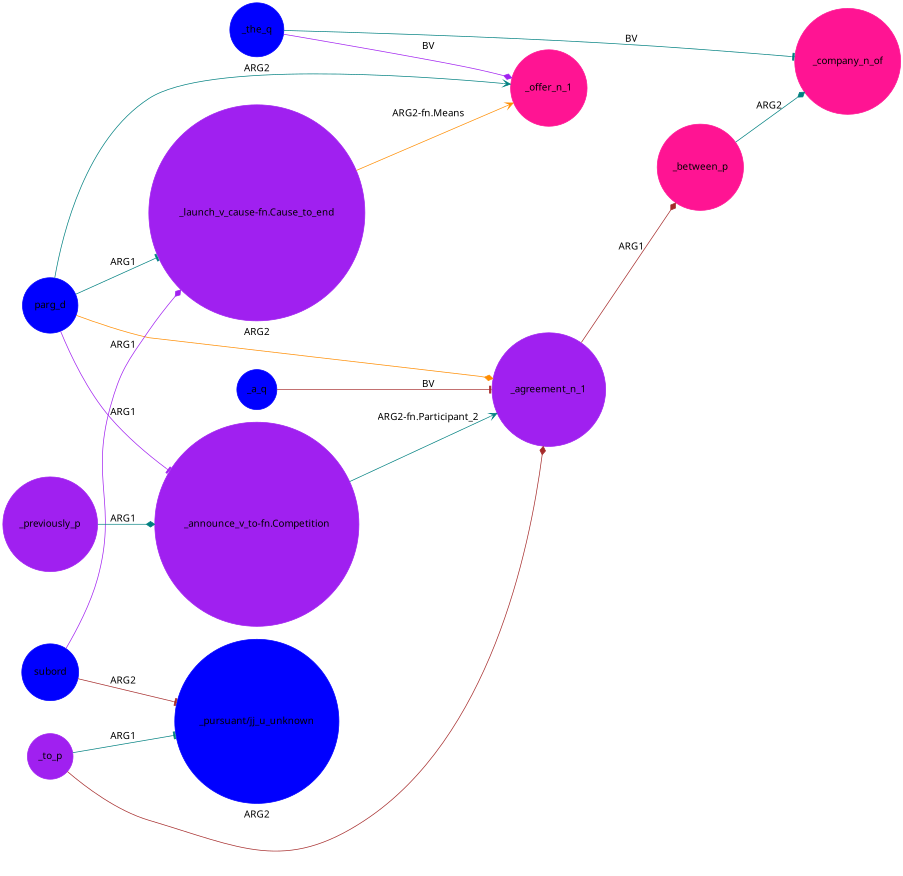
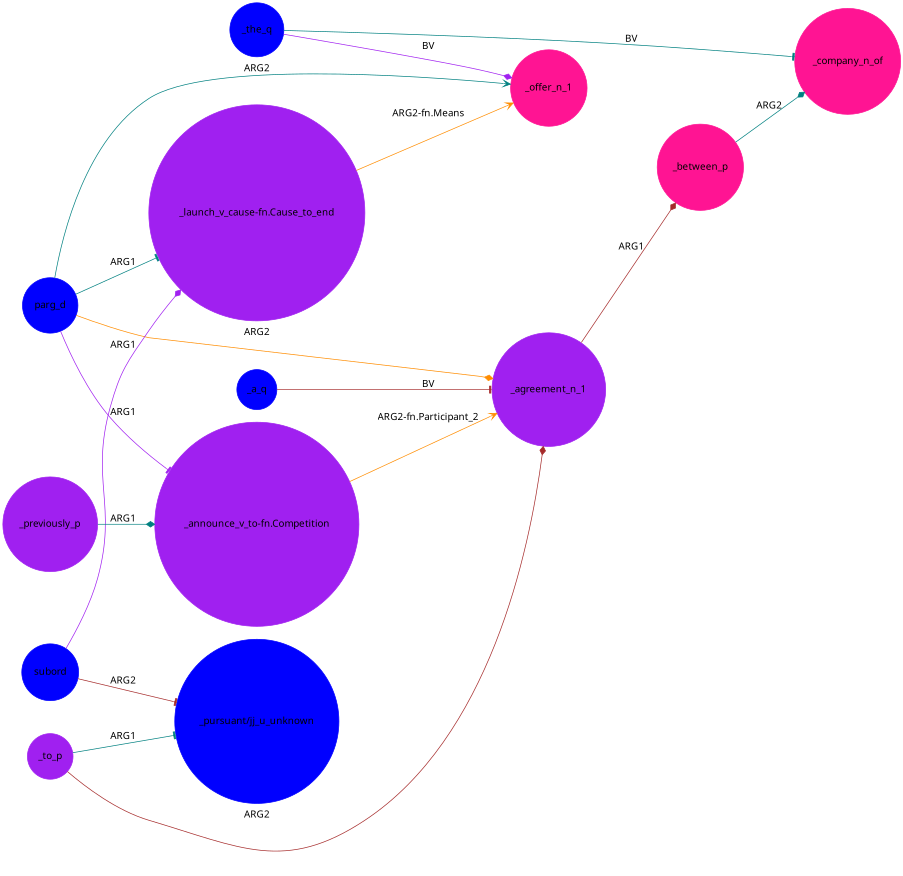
(420, 449) -> (420, 449)
